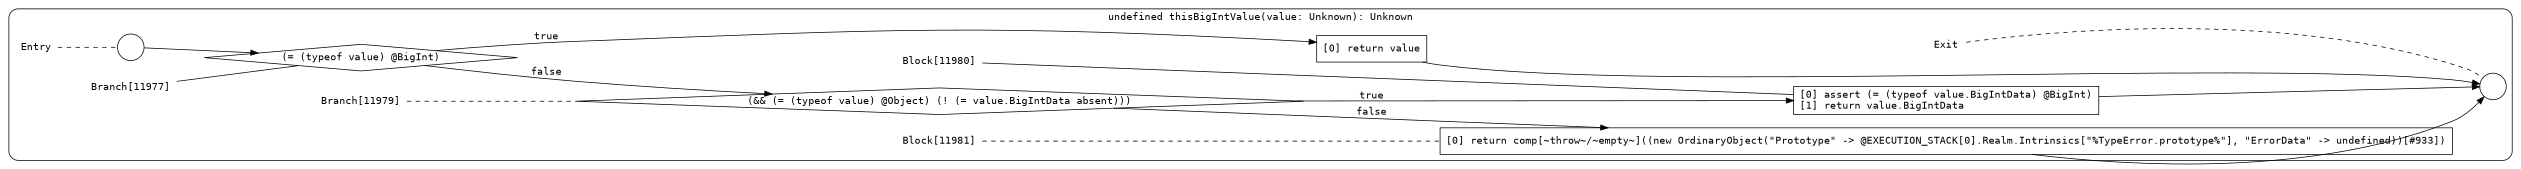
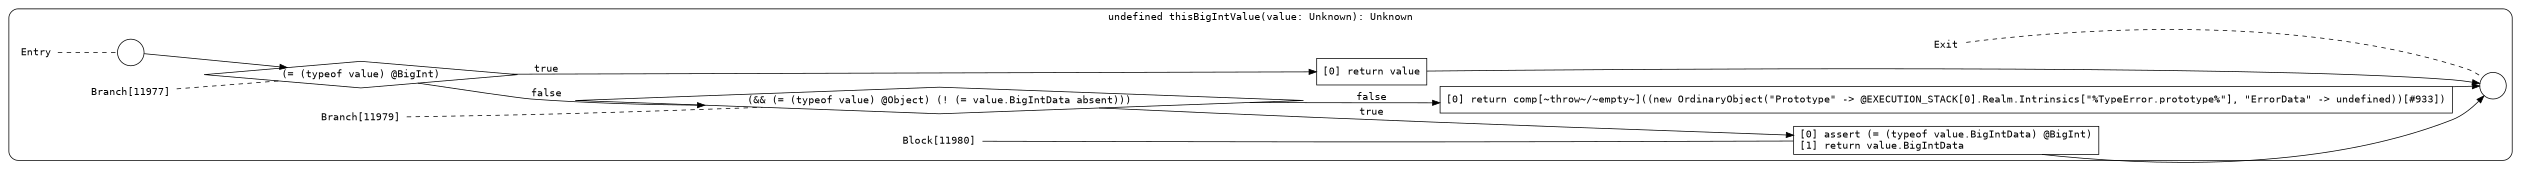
(237, 73) -> (228, 85)
(939, 141) -> none
